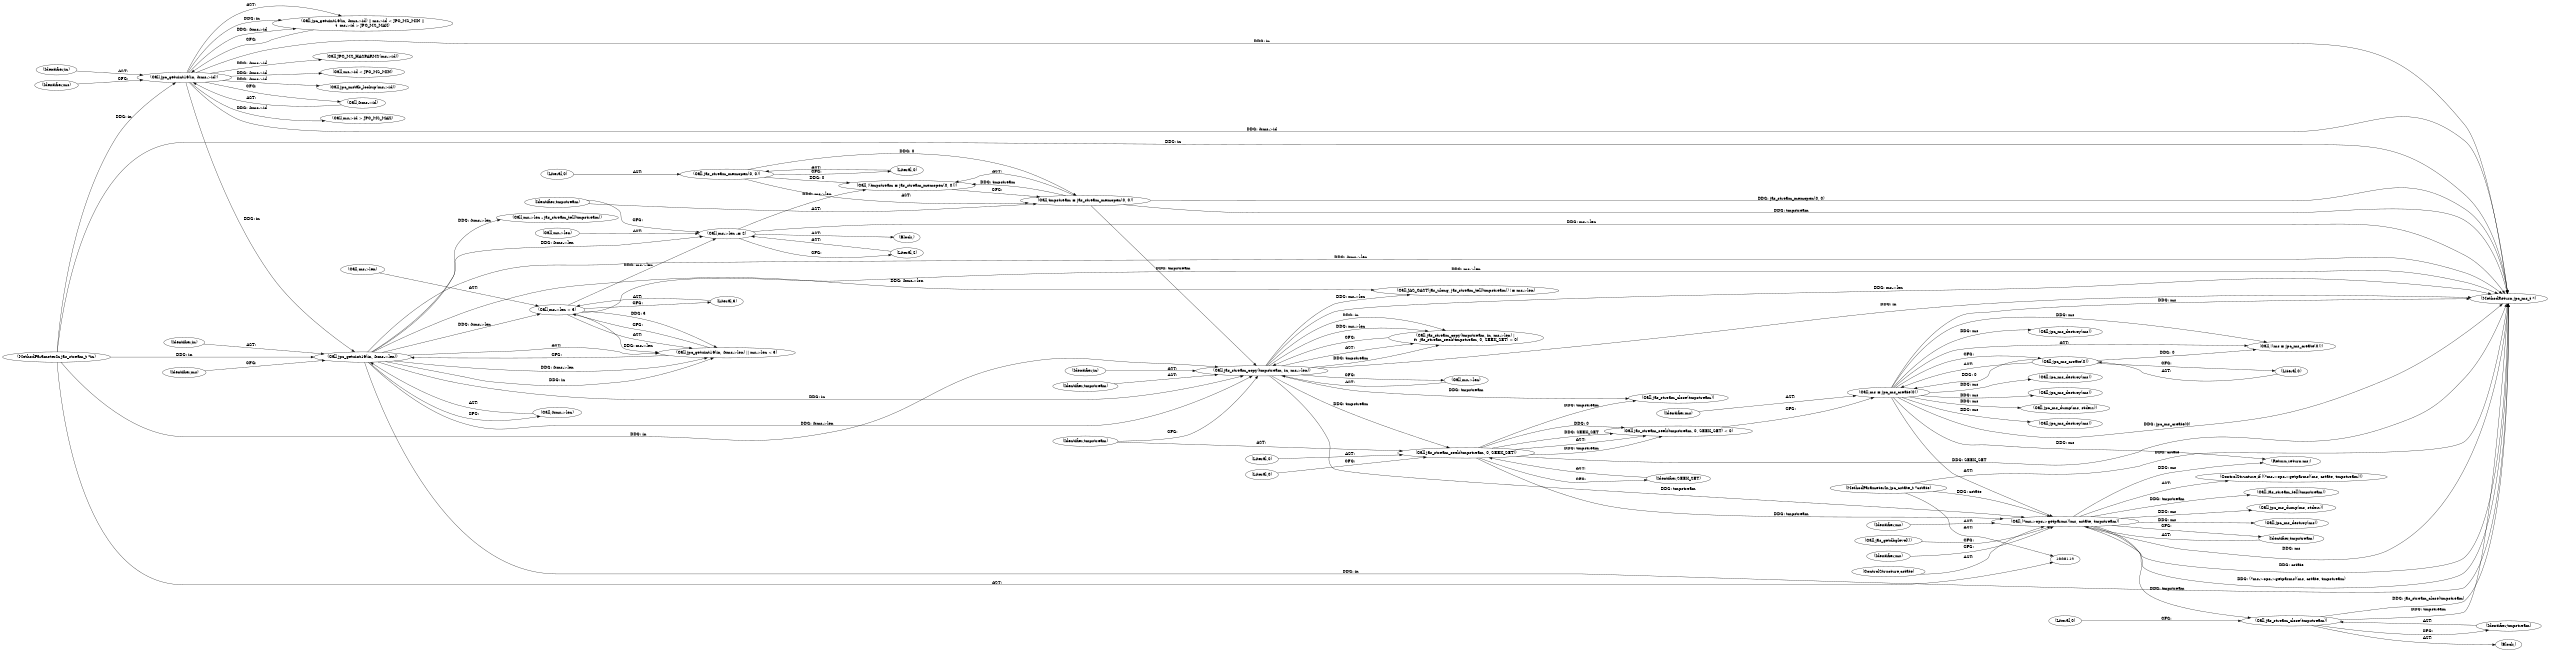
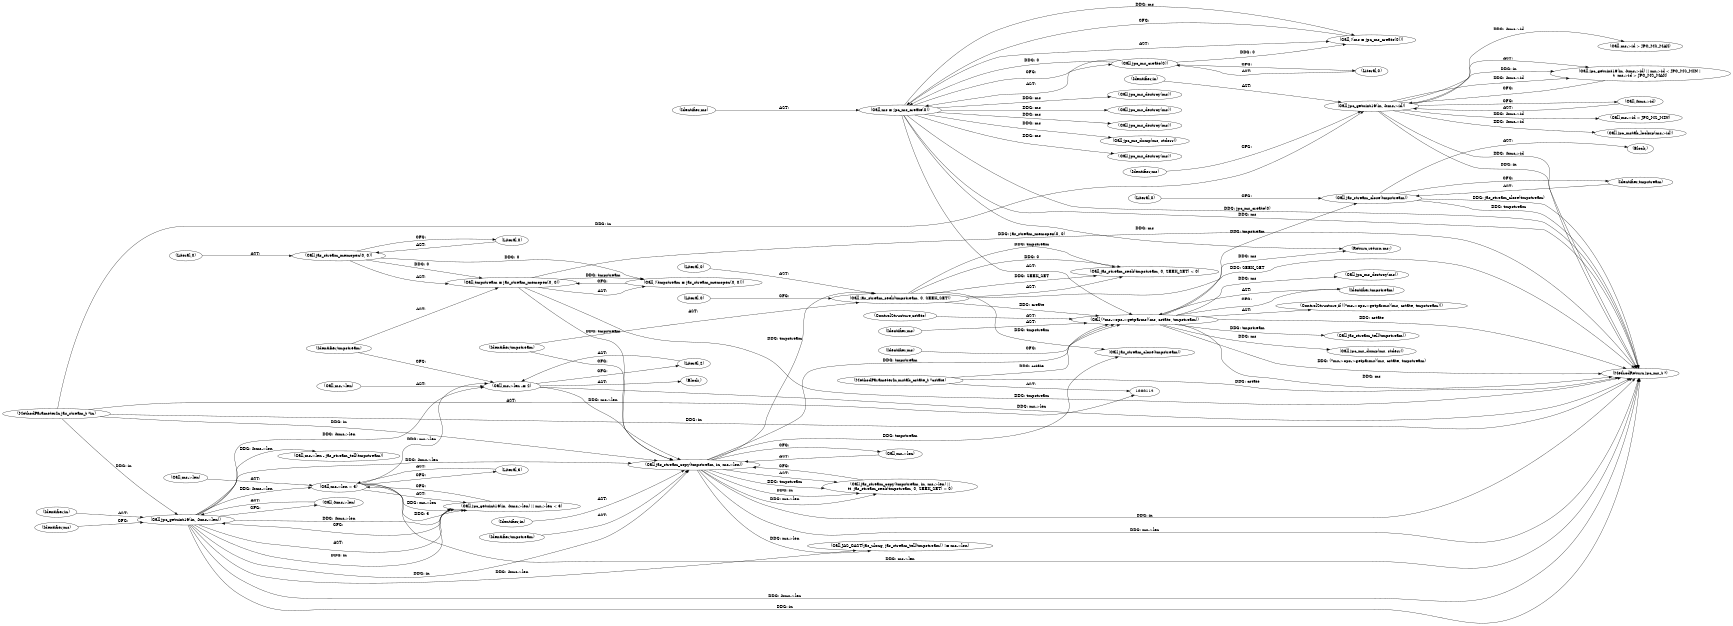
(363, 57) -> none
(800, 206) -> (611, 417)
(245, 232) -> none
(1797, 416) -> (1120, 26)
(1678, 479) -> none
(1888, 488) -> (900, 381)
(1791, 514) -> (1032, 305)
(1888, 541) -> none
